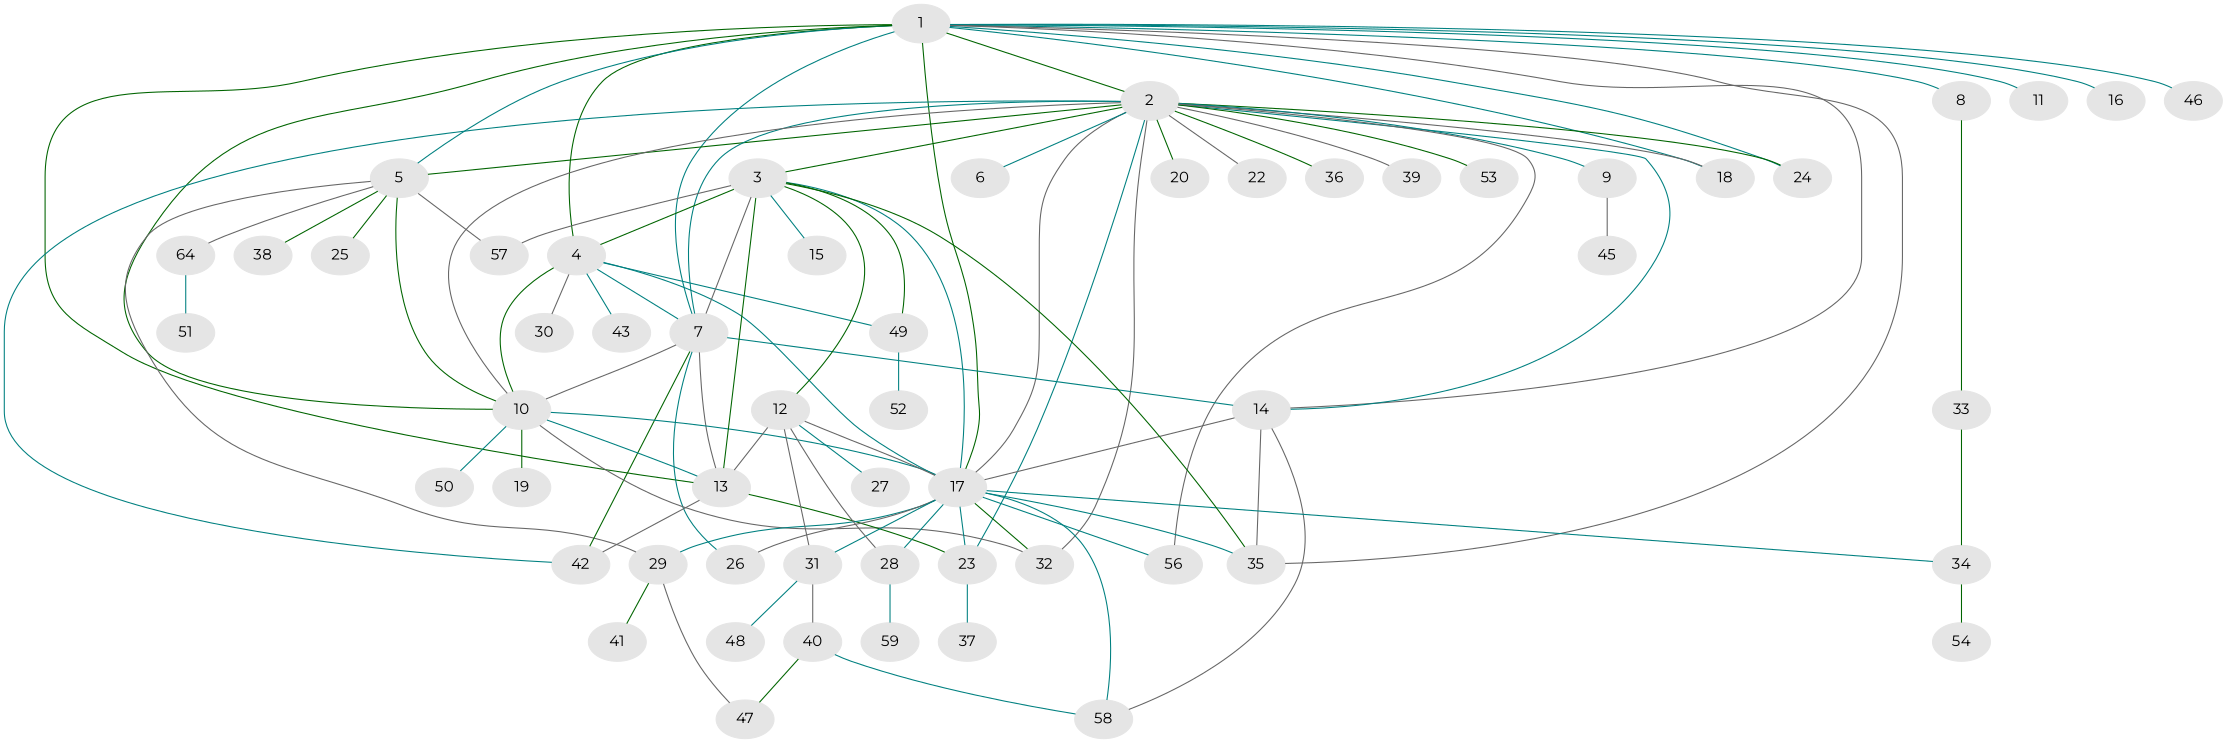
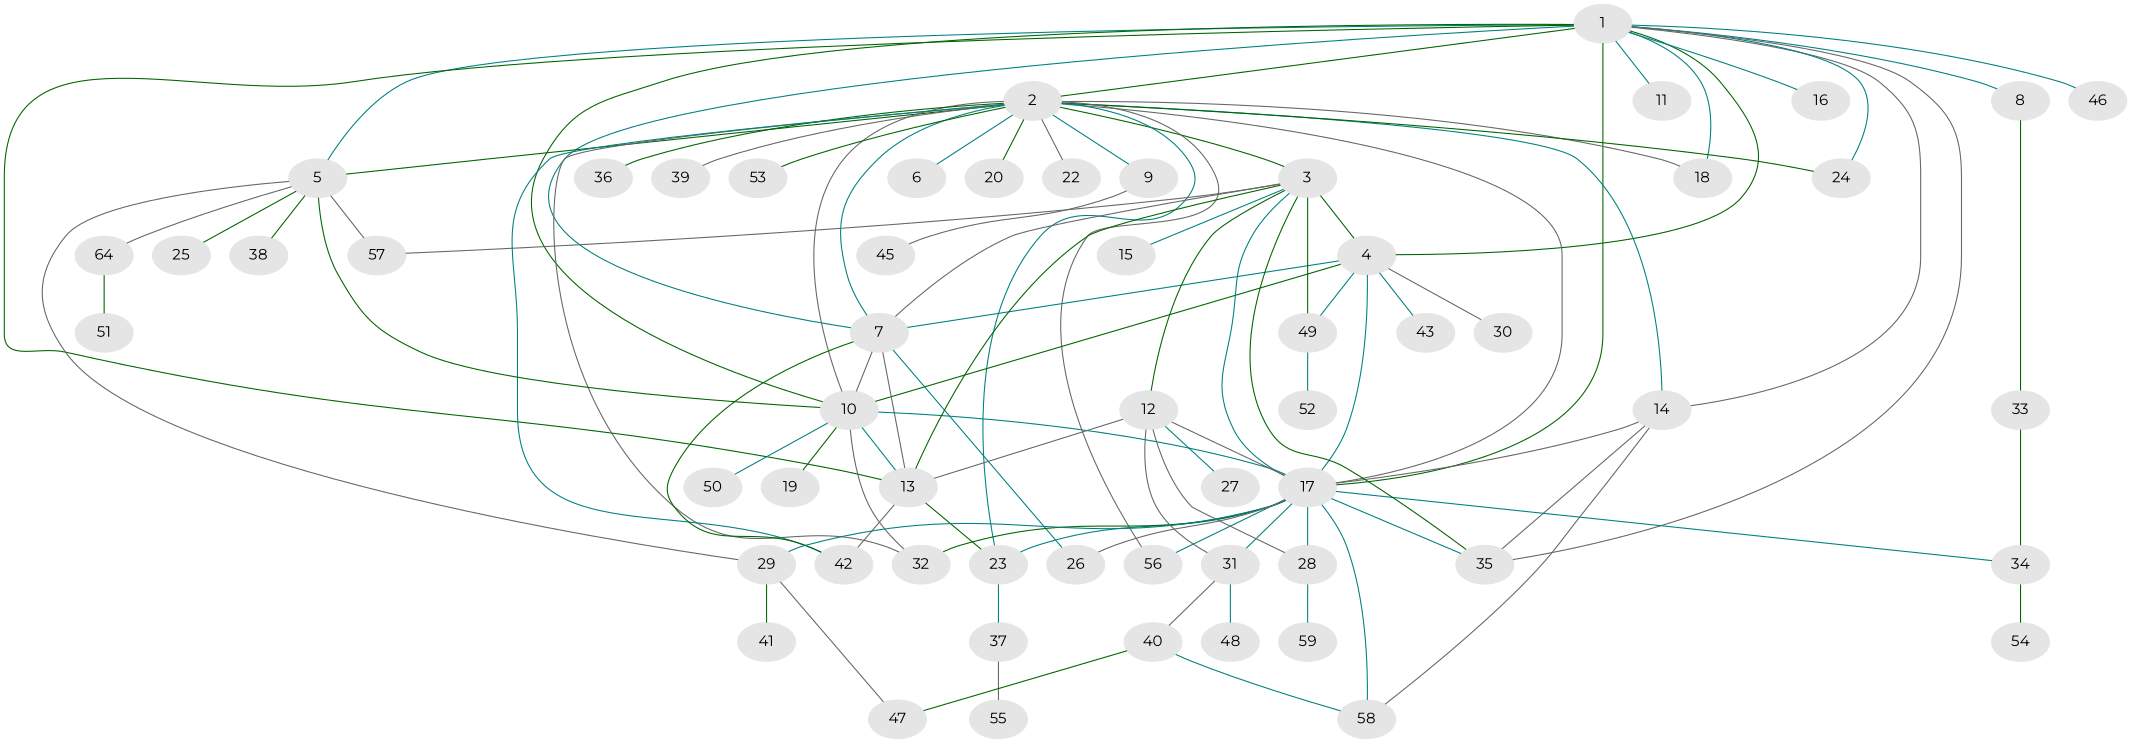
(186, 294) -> (104, 294)
(993, 373) -> none
none -> (998, 719)
